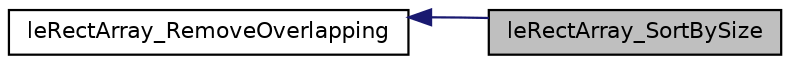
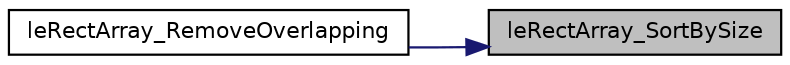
(460, 18) -> (437, 47)
